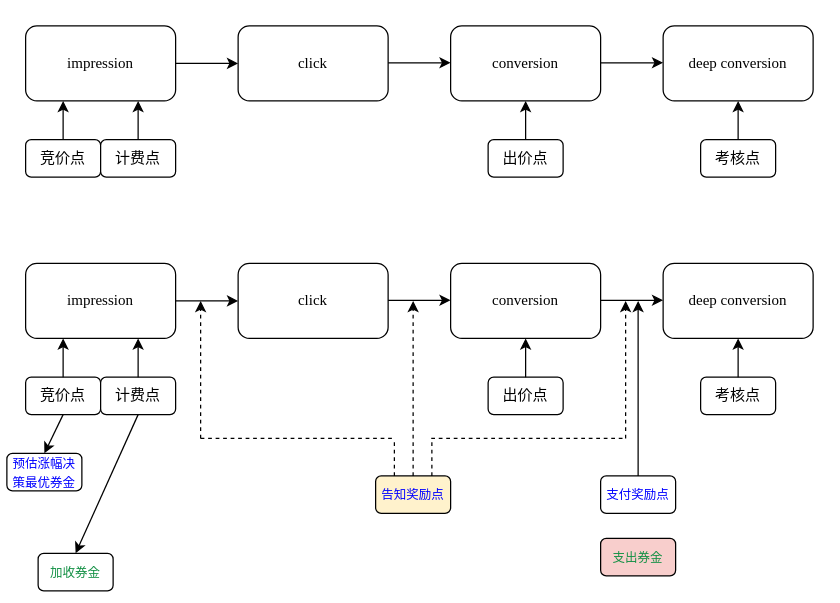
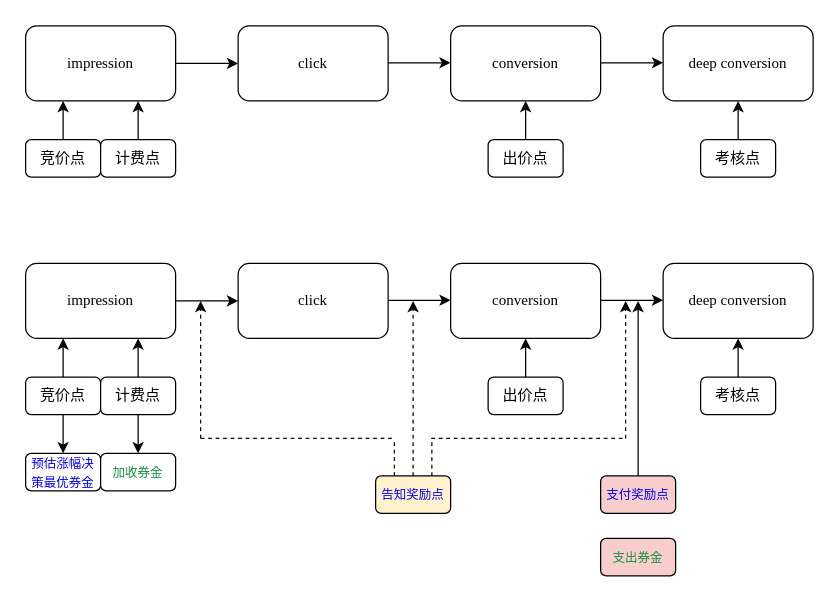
(44, 472) -> (63, 472)
(638, 494) -> (638, 494)
(76, 572) -> (138, 472)
